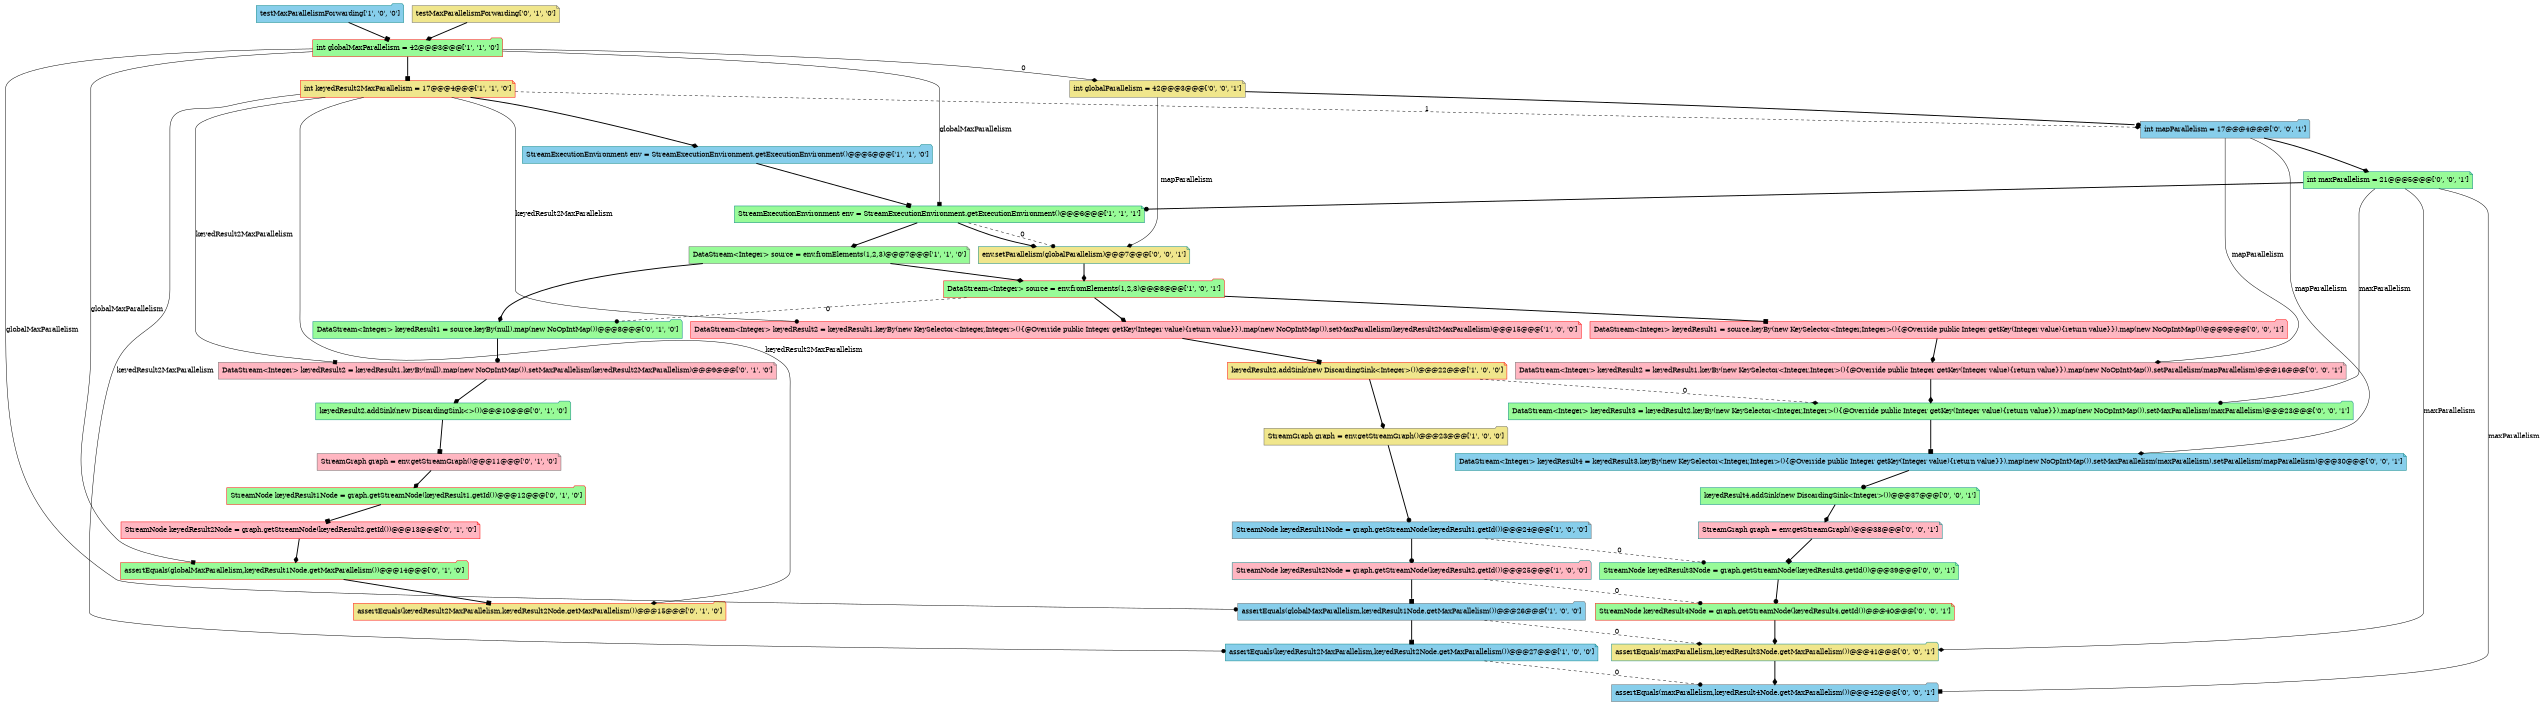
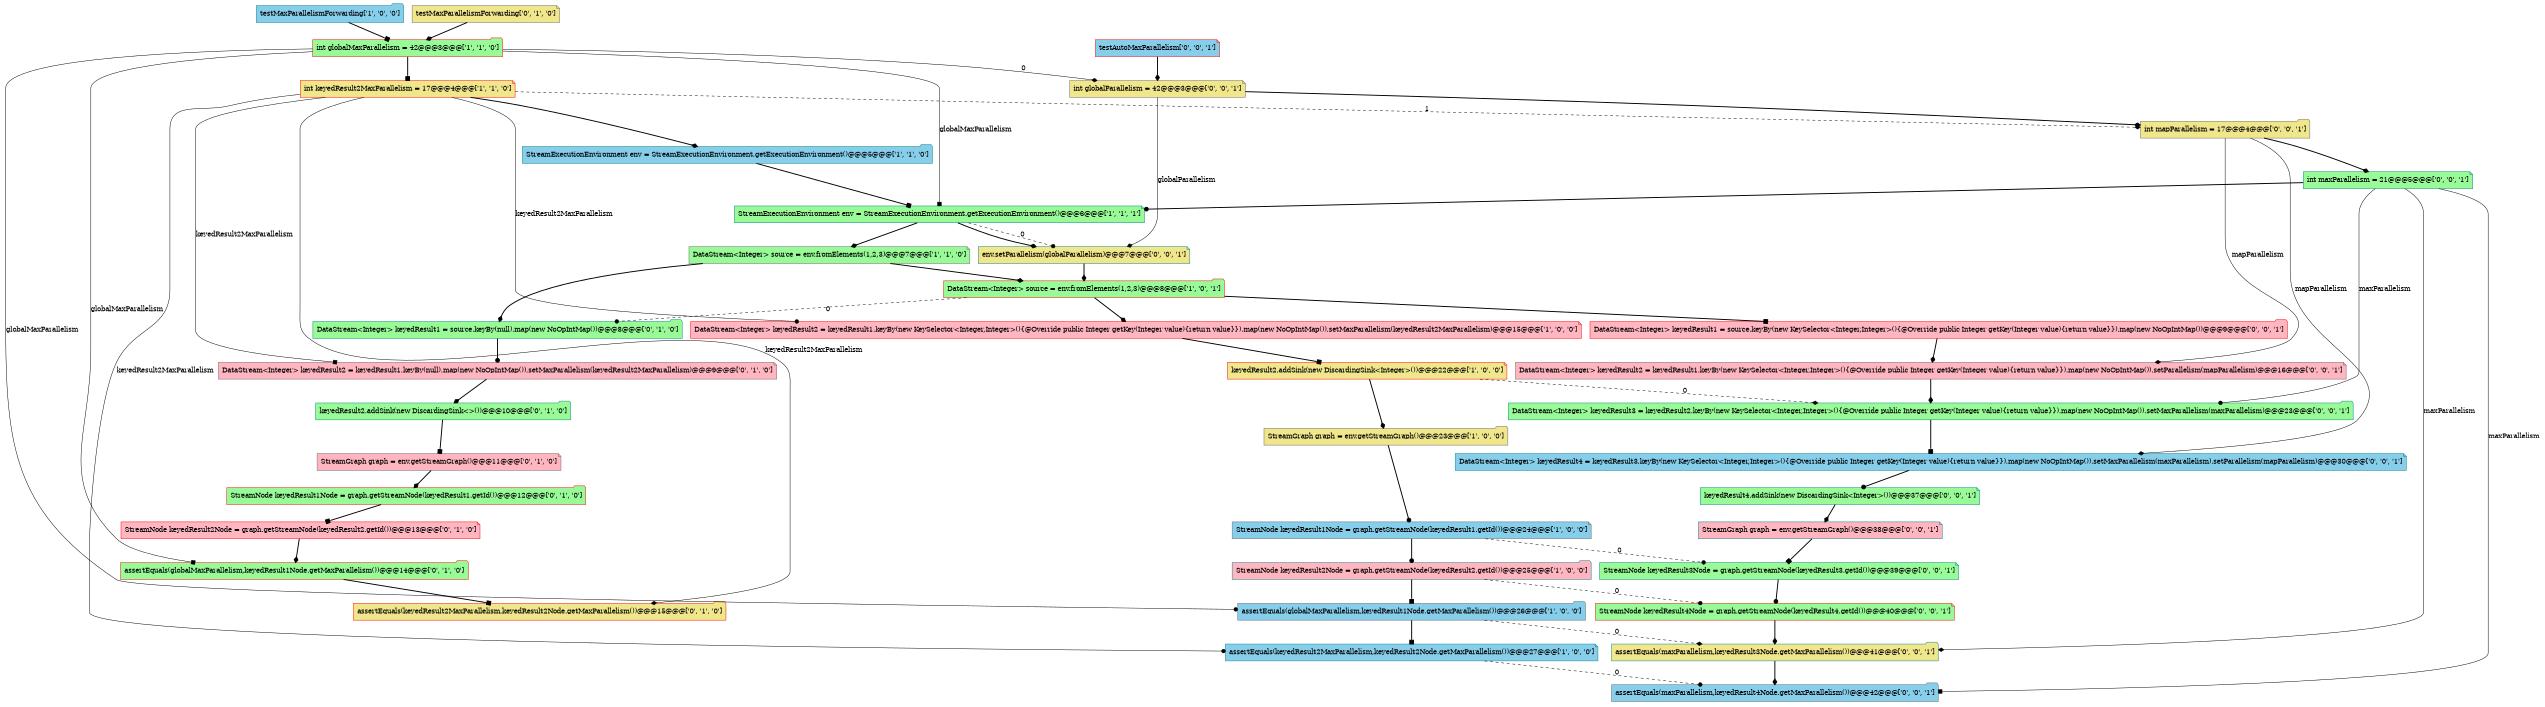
none -> (1158, 48)
(1690, 105) -> (1690, 105)
(2225, 130) -> (2225, 130)
(1187, 180) -> (1187, 180)
